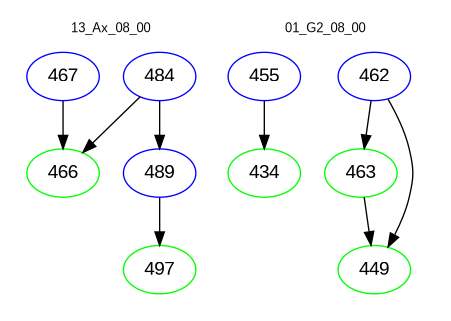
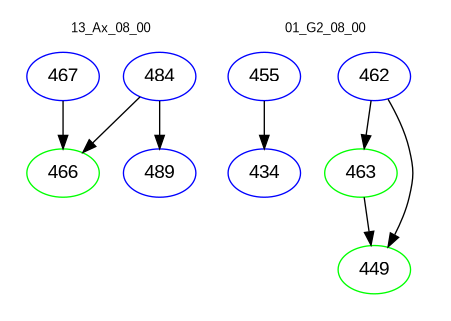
(264, 173) -> (264, 173)
(160, 270) -> none
